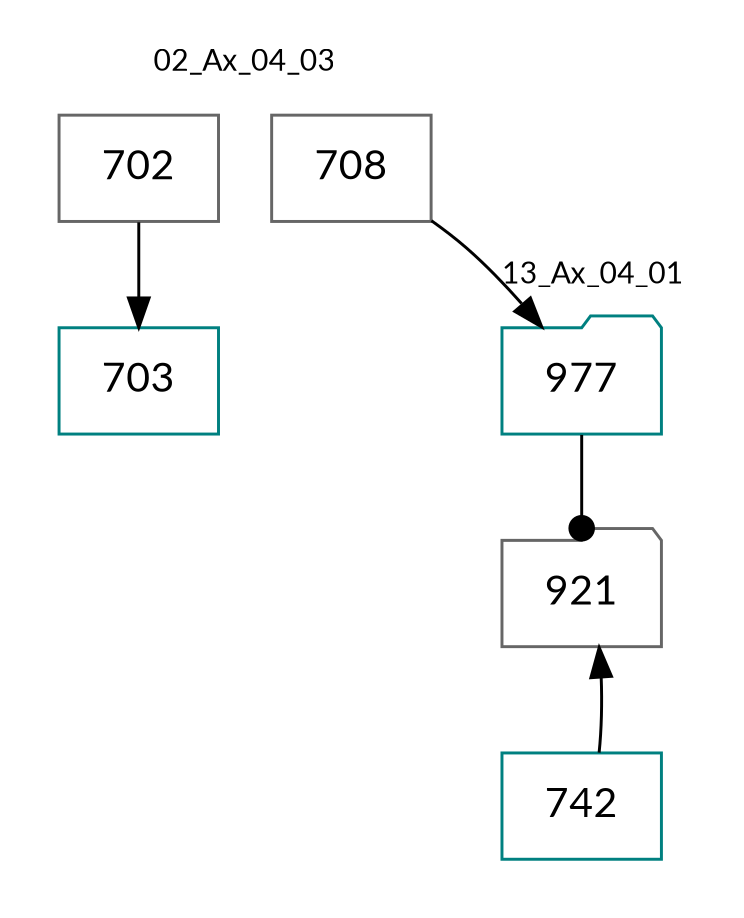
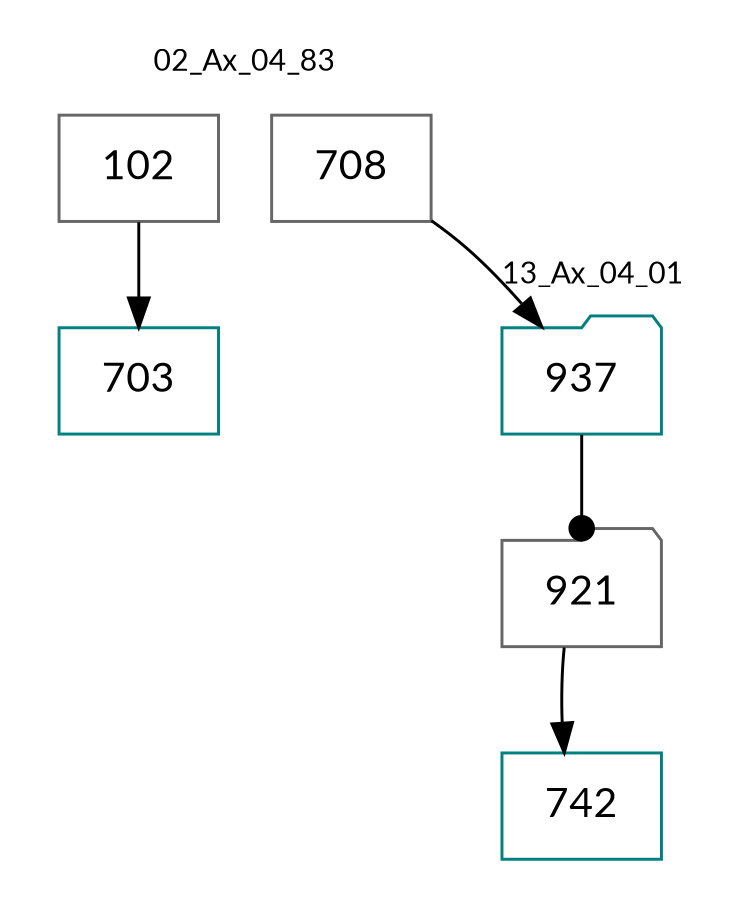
(245, 63) -> (245, 63)
(139, 168) -> (139, 168)
(582, 381) -> (582, 381)
(601, 715) -> (562, 685)
